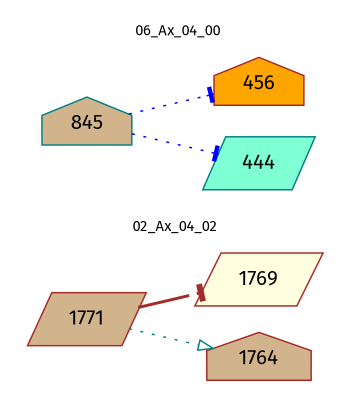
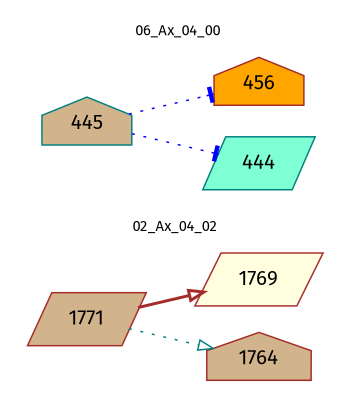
(87, 124) -> (87, 124)
(164, 301) -> (164, 301)
